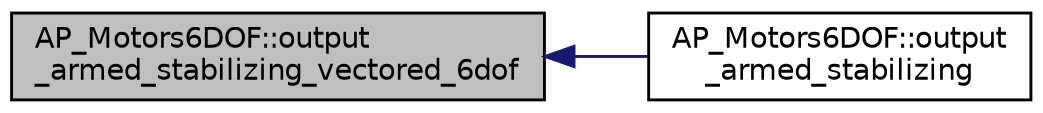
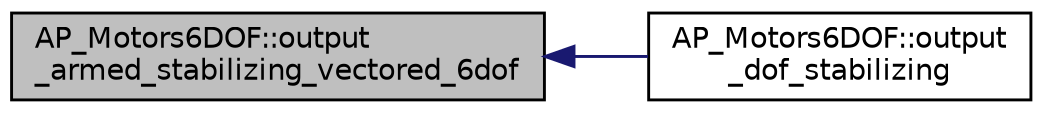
(840, 56) -> (840, 56)
